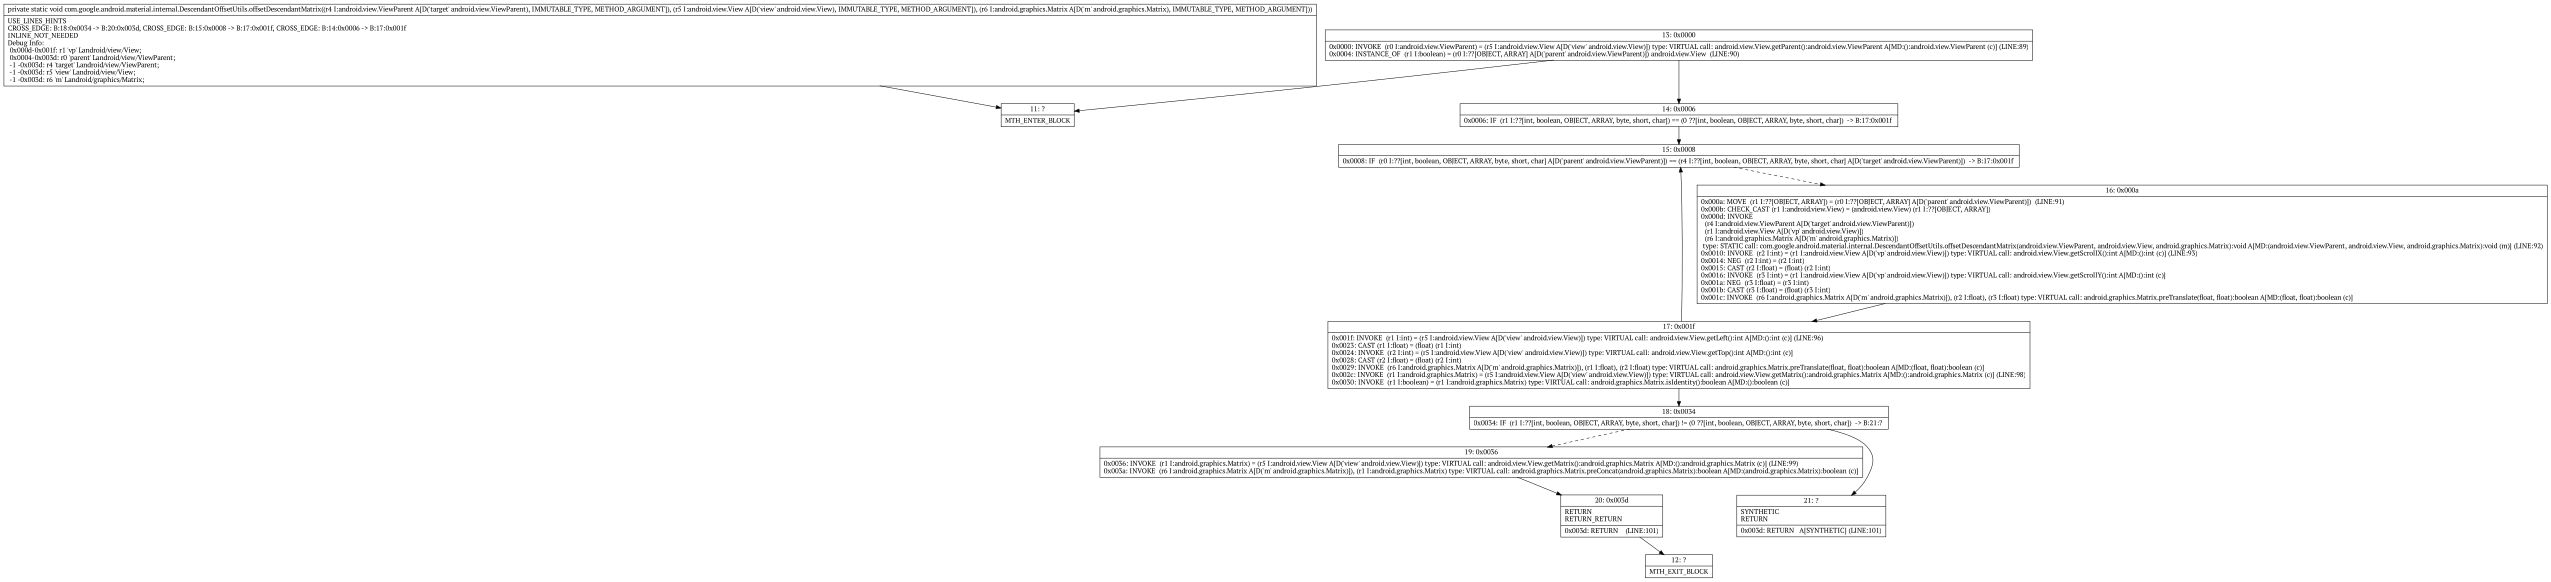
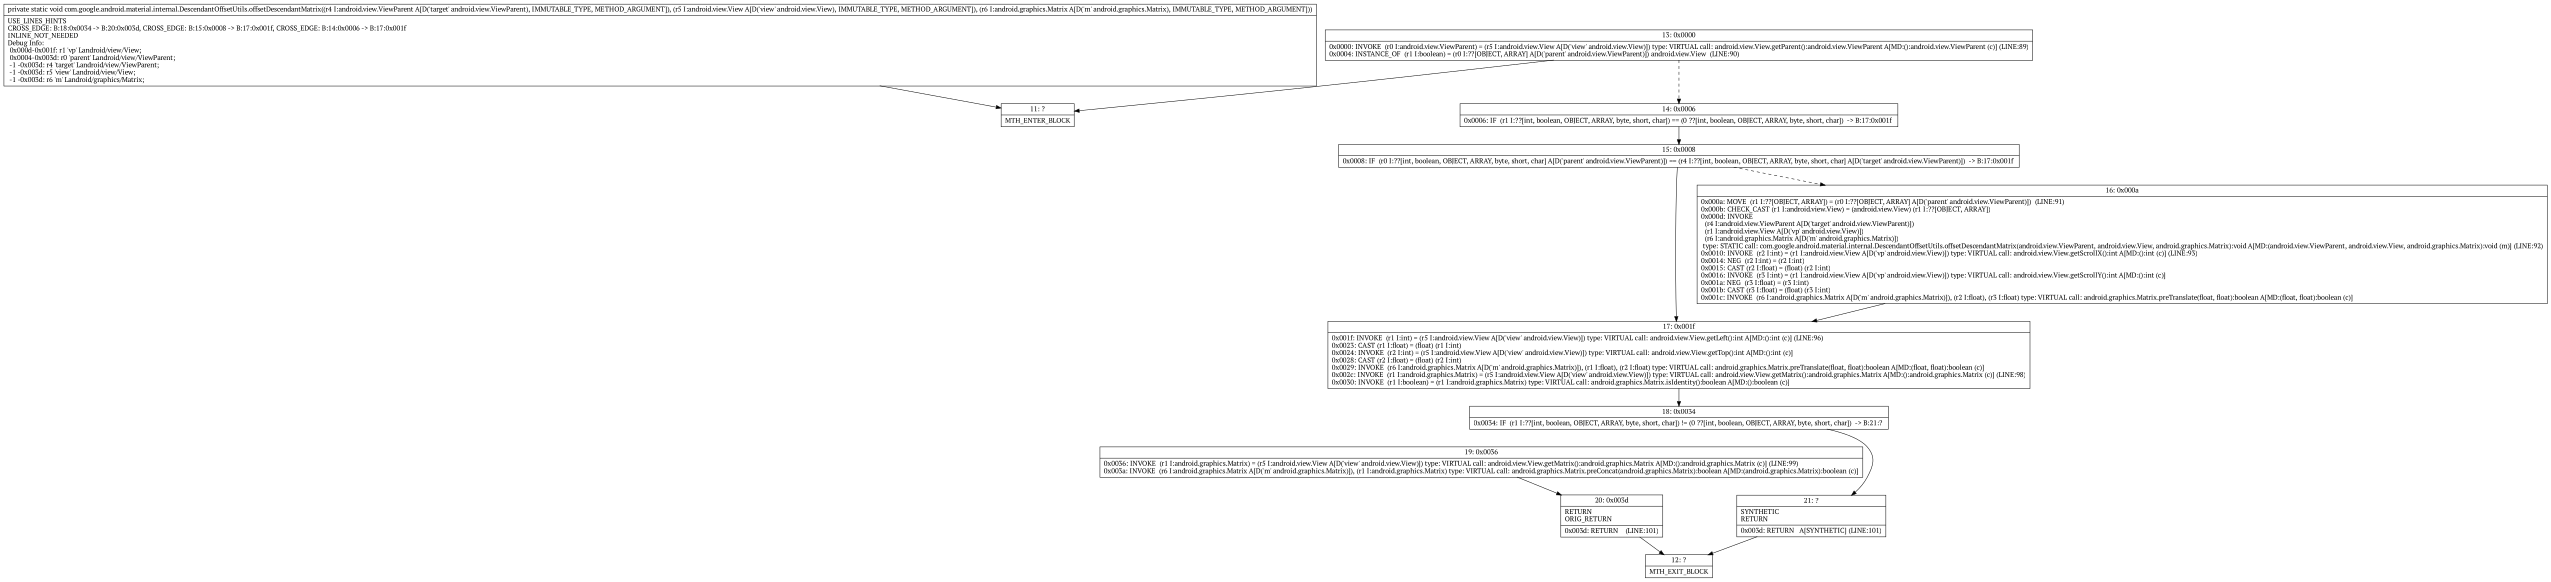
(1679, 79) -> (1679, 79)
(1682, 247) -> (1676, 242)
(1591, 438) -> none
(1594, 519) -> (1588, 519)
none -> (1735, 545)
